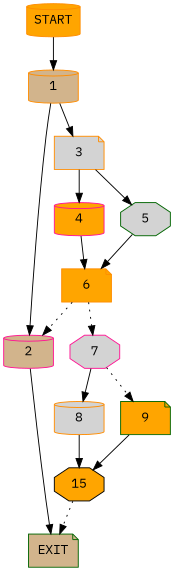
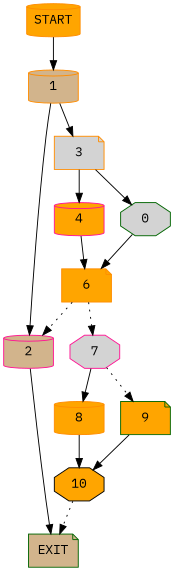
(145, 219) -> (145, 219)
(79, 418) -> (79, 418)
(79, 484) -> (79, 484)
